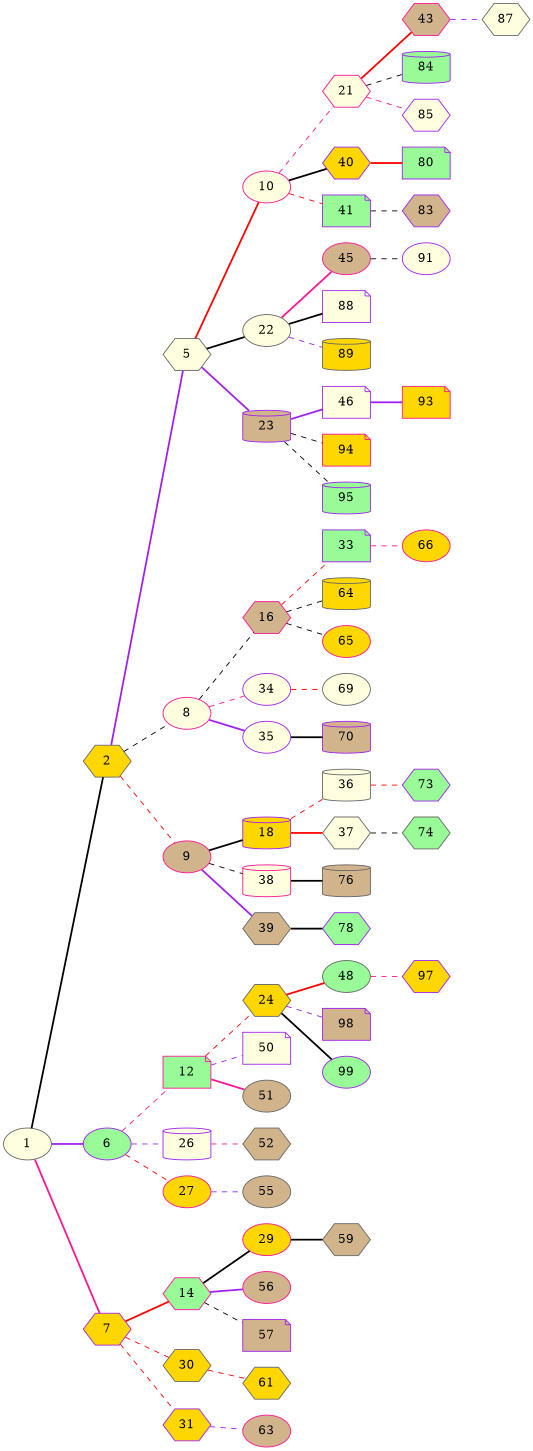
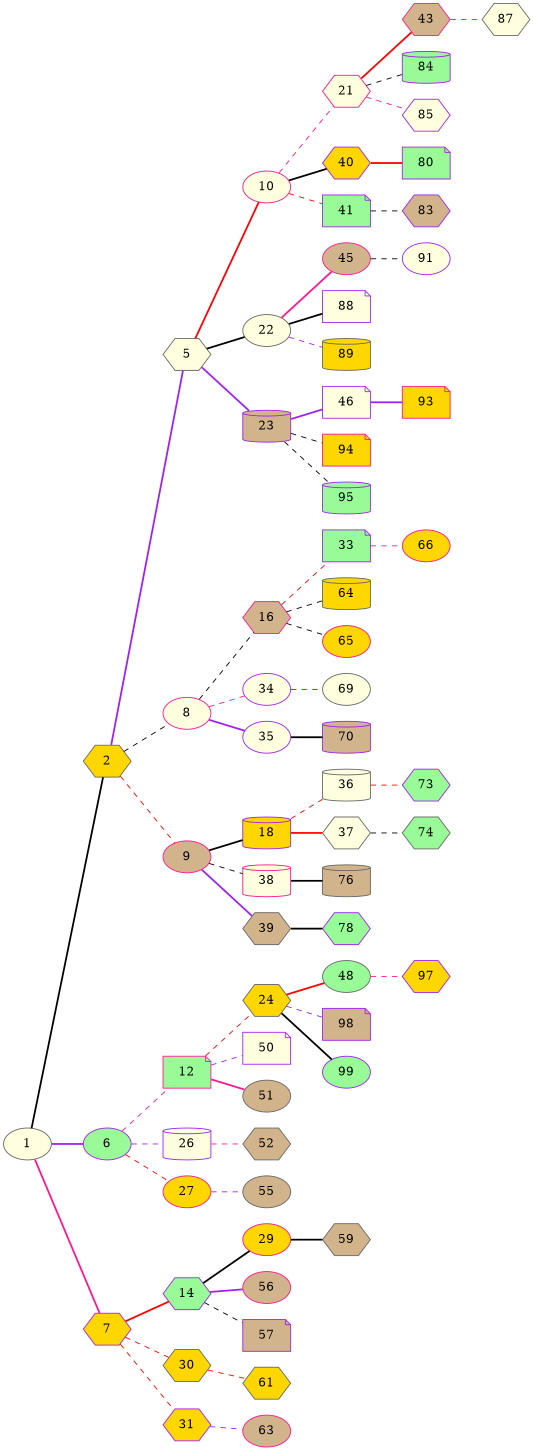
(187, 1294) -> (187, 1294)
